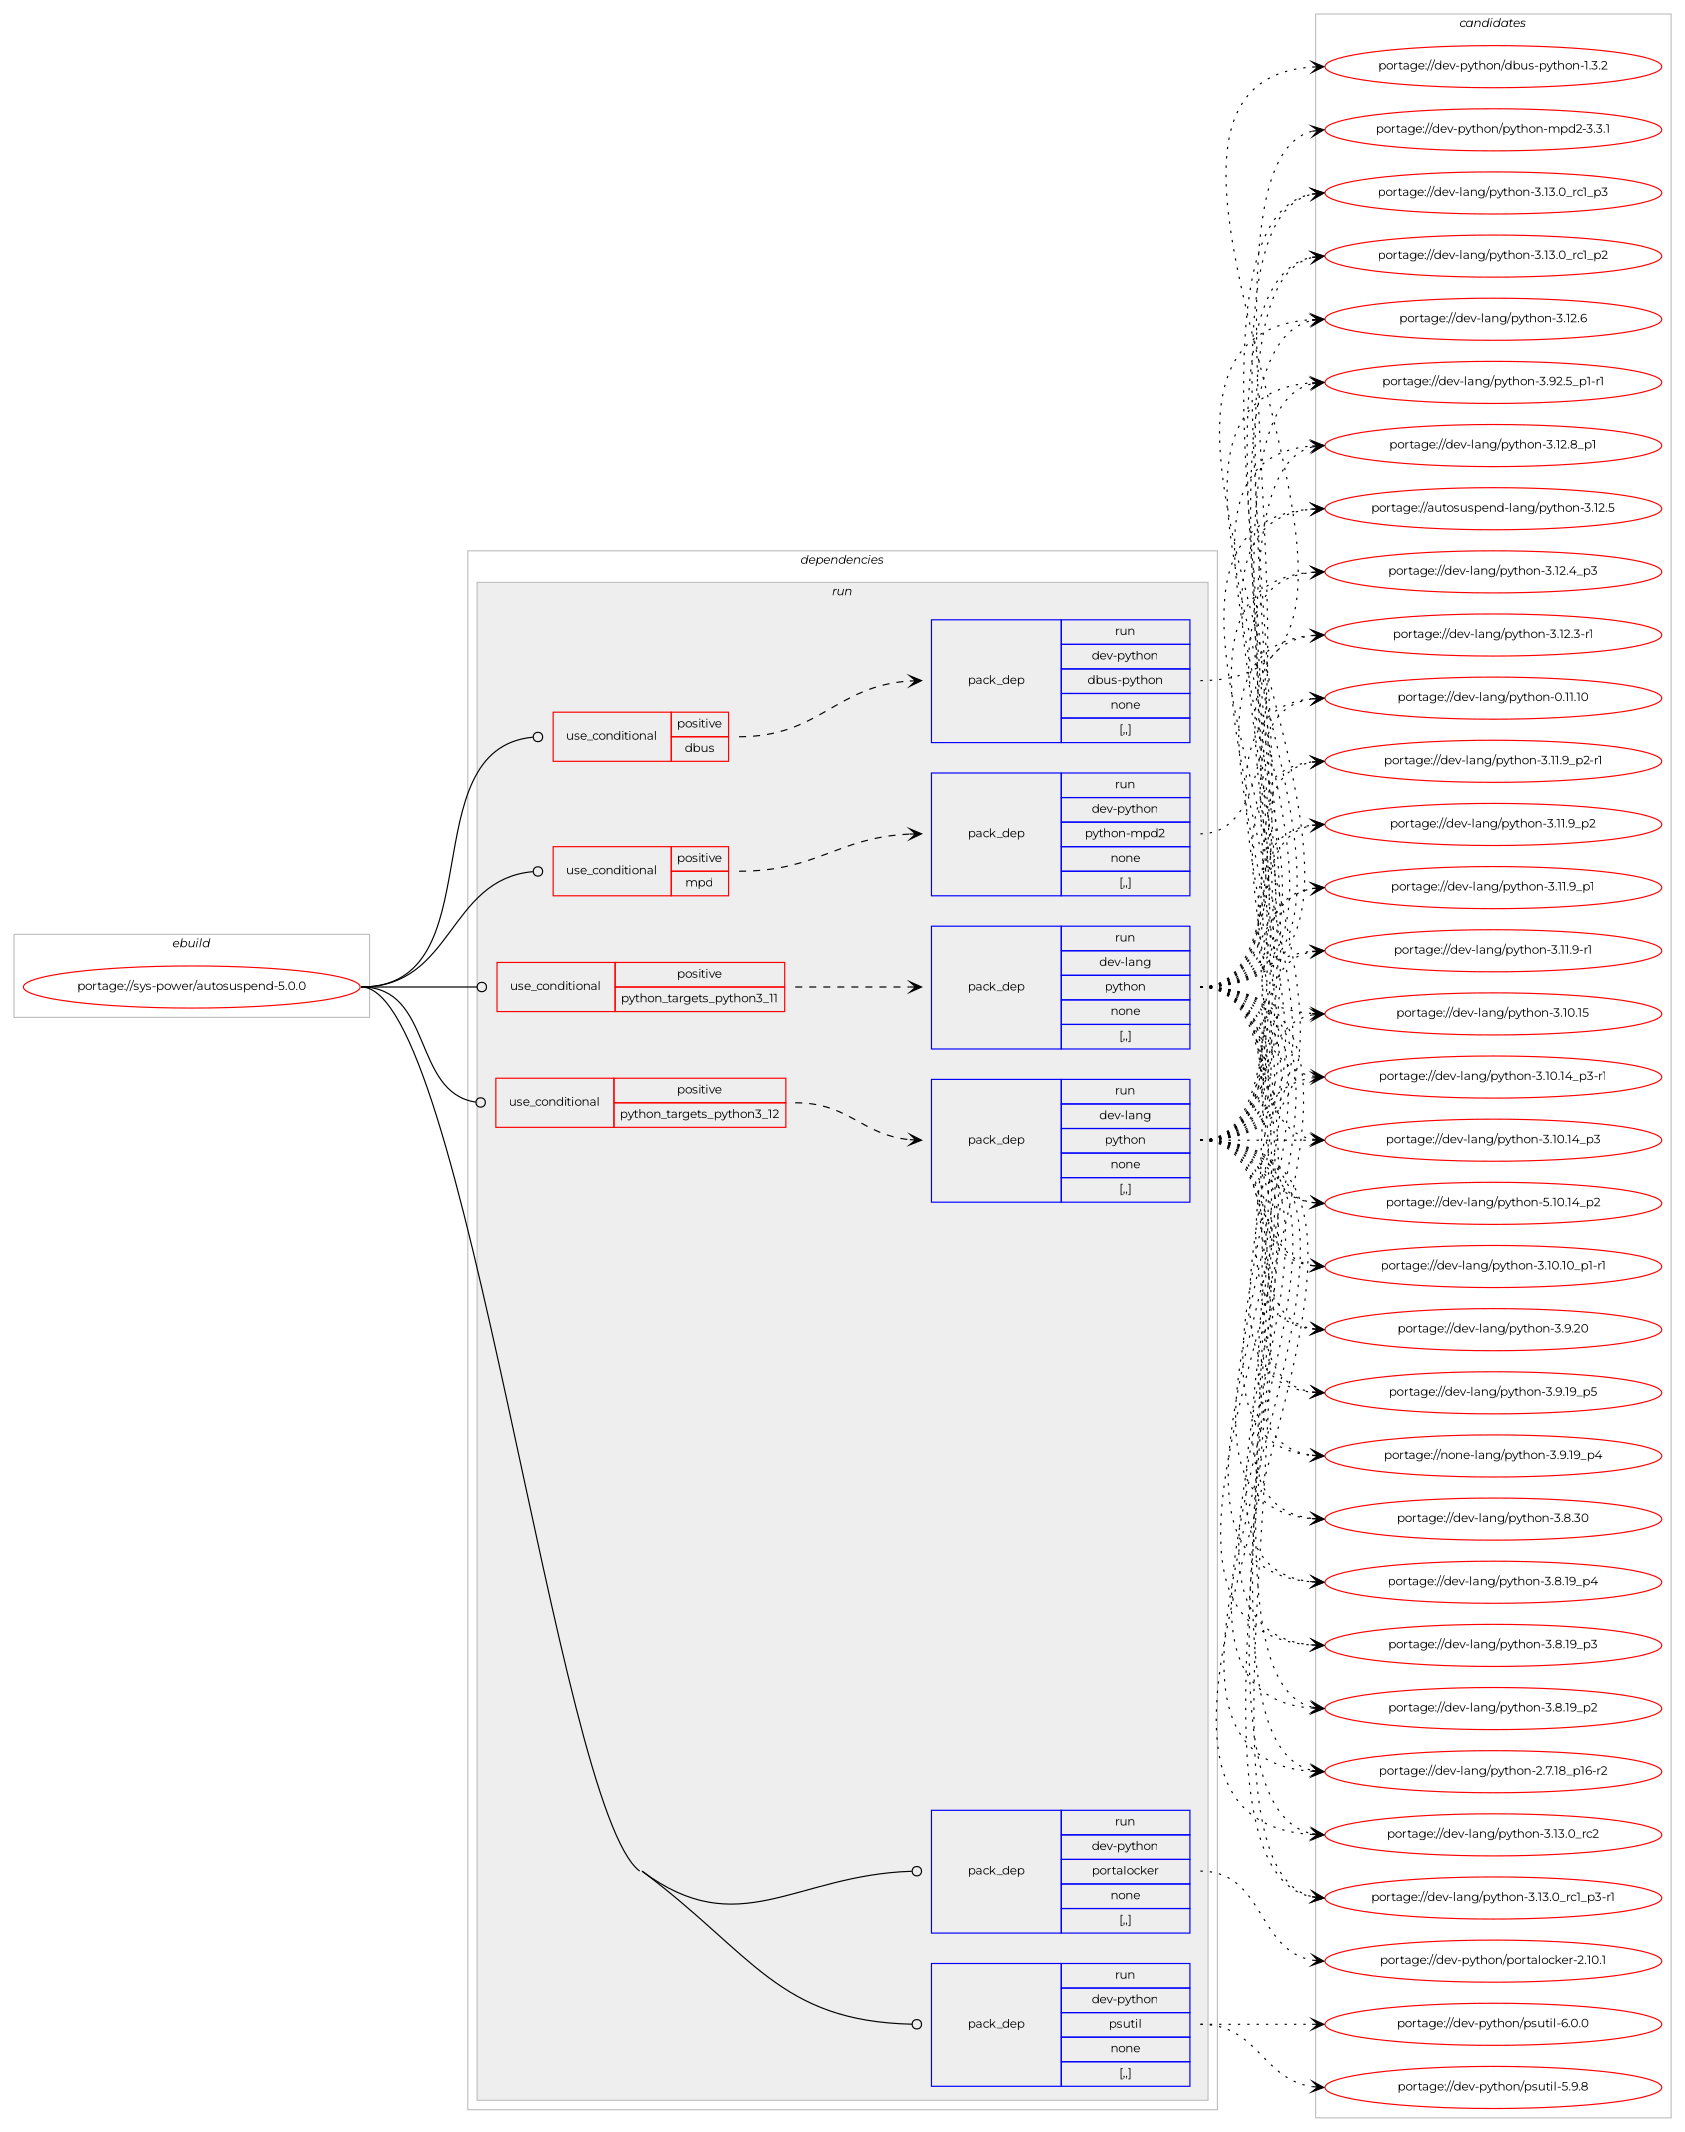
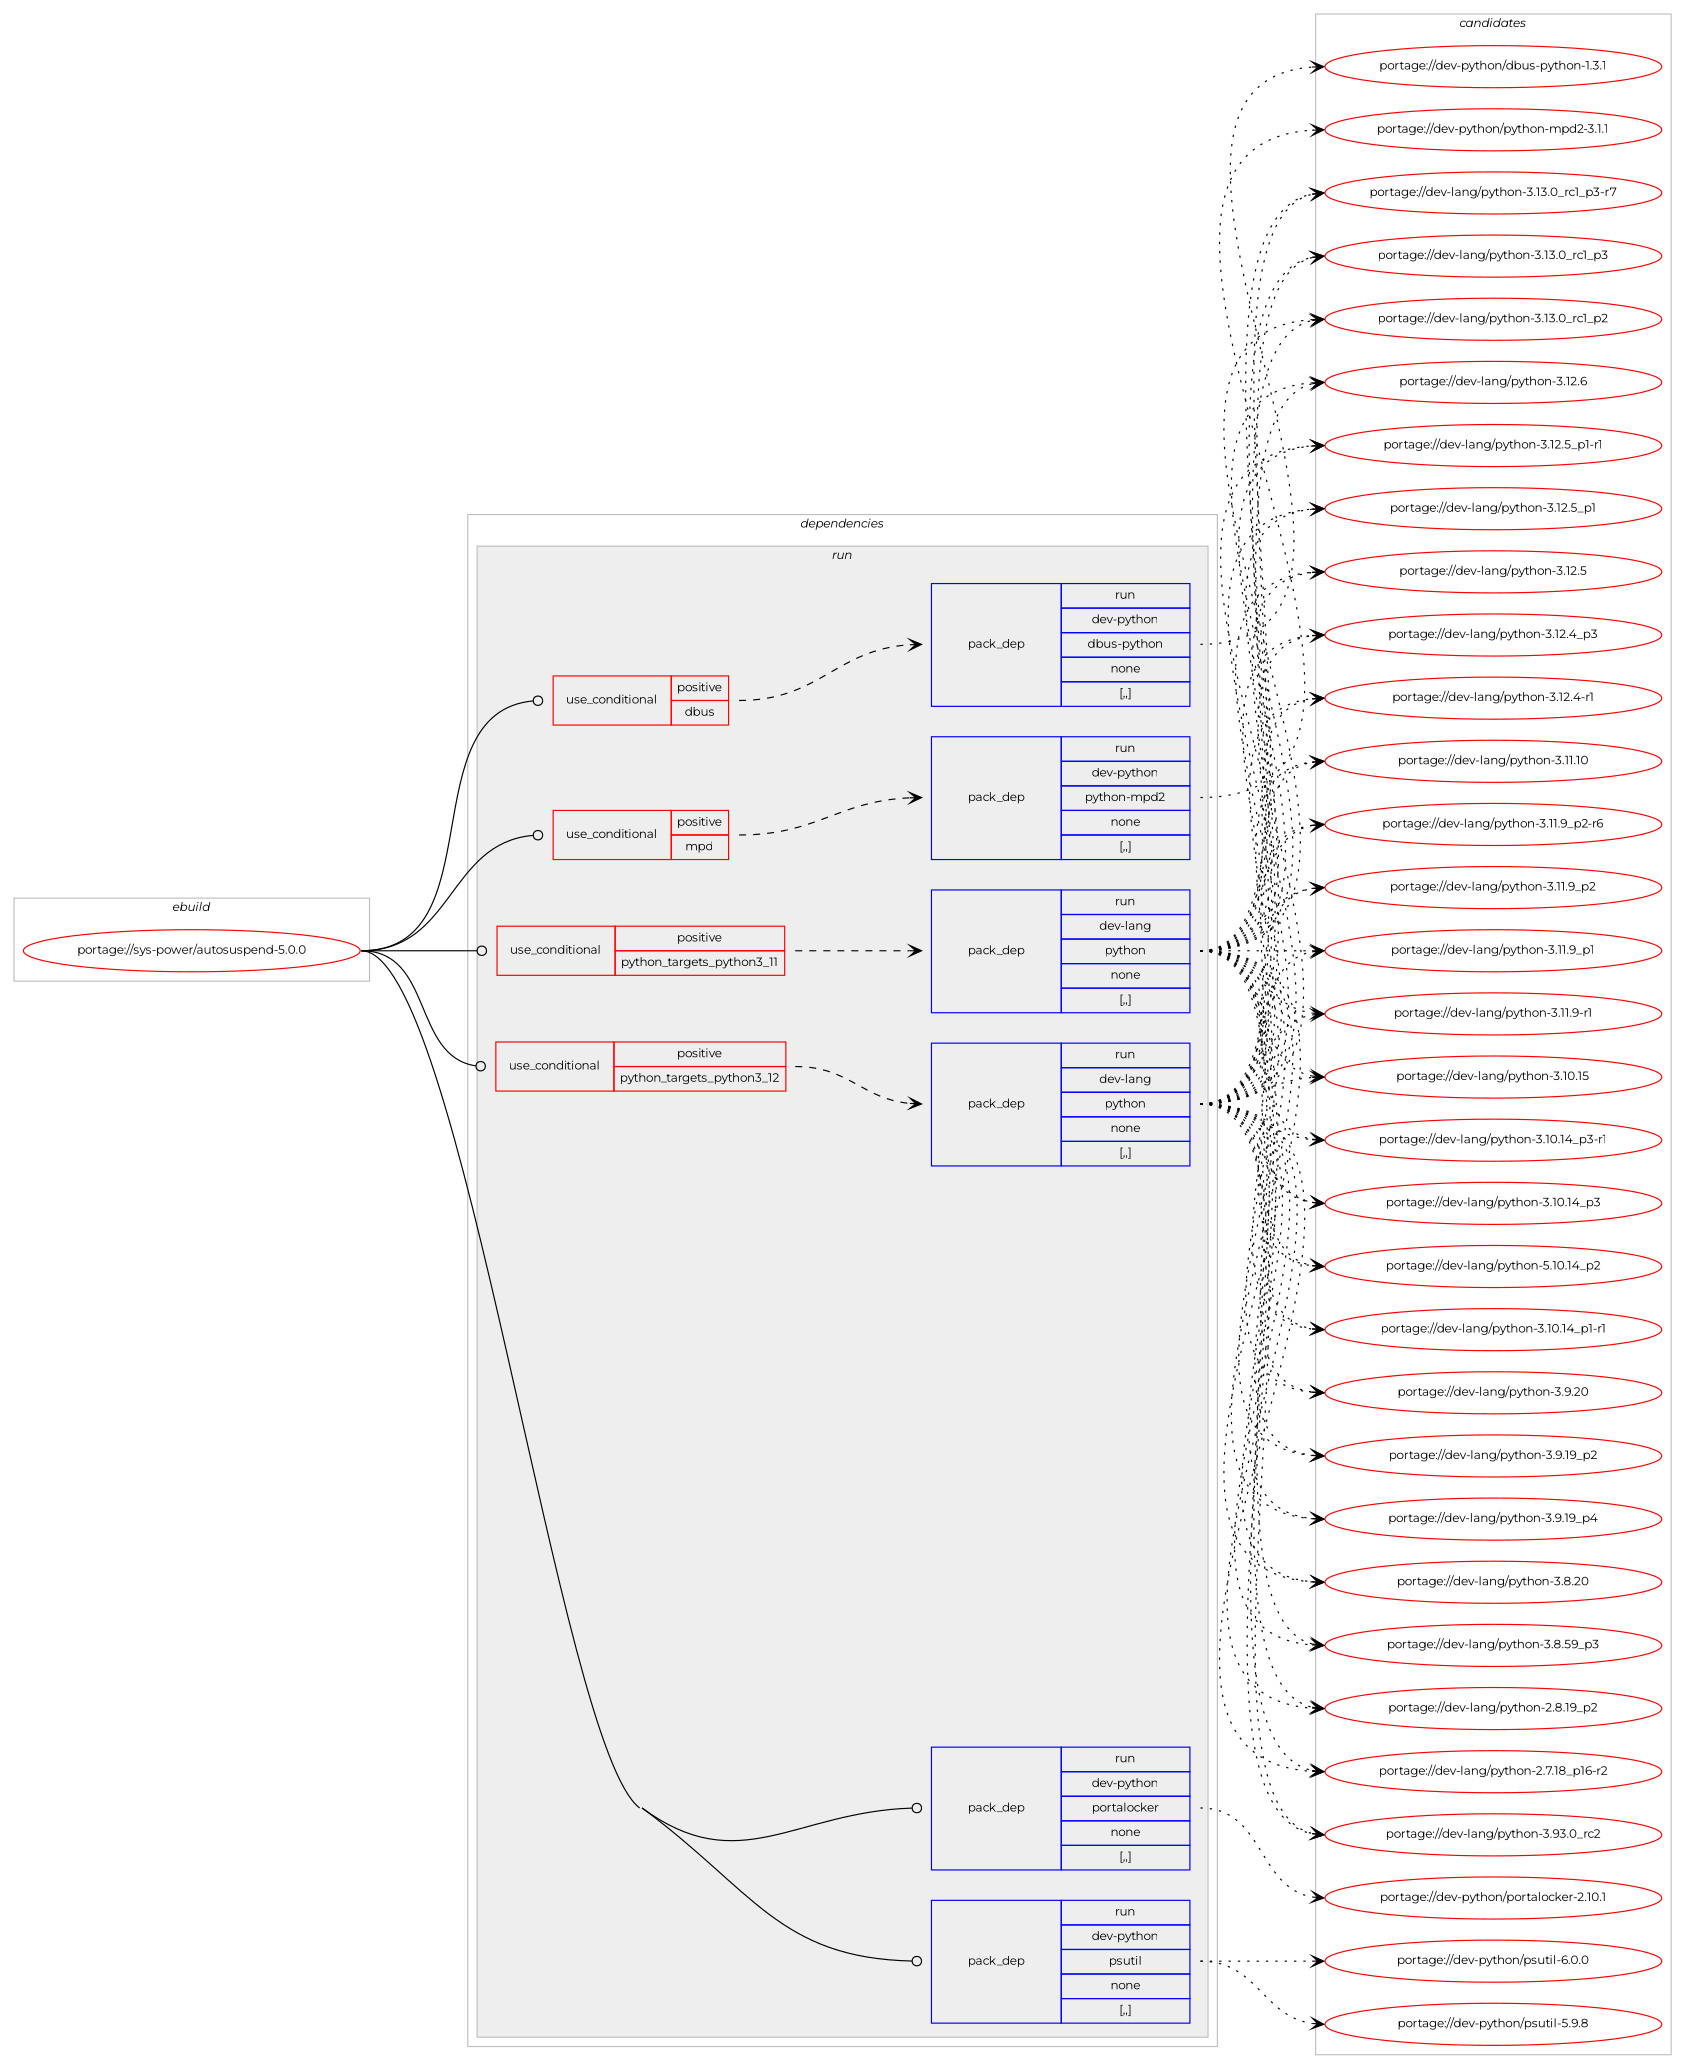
(1493, 67) -> (1493, 67)
(1493, 130) -> (1493, 130)
(1493, 382) -> (1493, 446)
(1493, 446) -> (1493, 509)
(1493, 509) -> (1493, 572)
(1493, 635) -> (1493, 698)
(1493, 698) -> (1493, 761)
(1493, 761) -> (1493, 824)
(1493, 1267) -> (1493, 1330)
(1493, 1393) -> (1493, 1456)
(1493, 1456) -> (1493, 1519)
(1493, 1519) -> (1493, 1582)
(1493, 1582) -> none
(1493, 1645) -> (1493, 1645)
(1493, 1709) -> (1493, 1709)
(1493, 1835) -> (1493, 1835)
(1493, 1898) -> (1493, 193)
